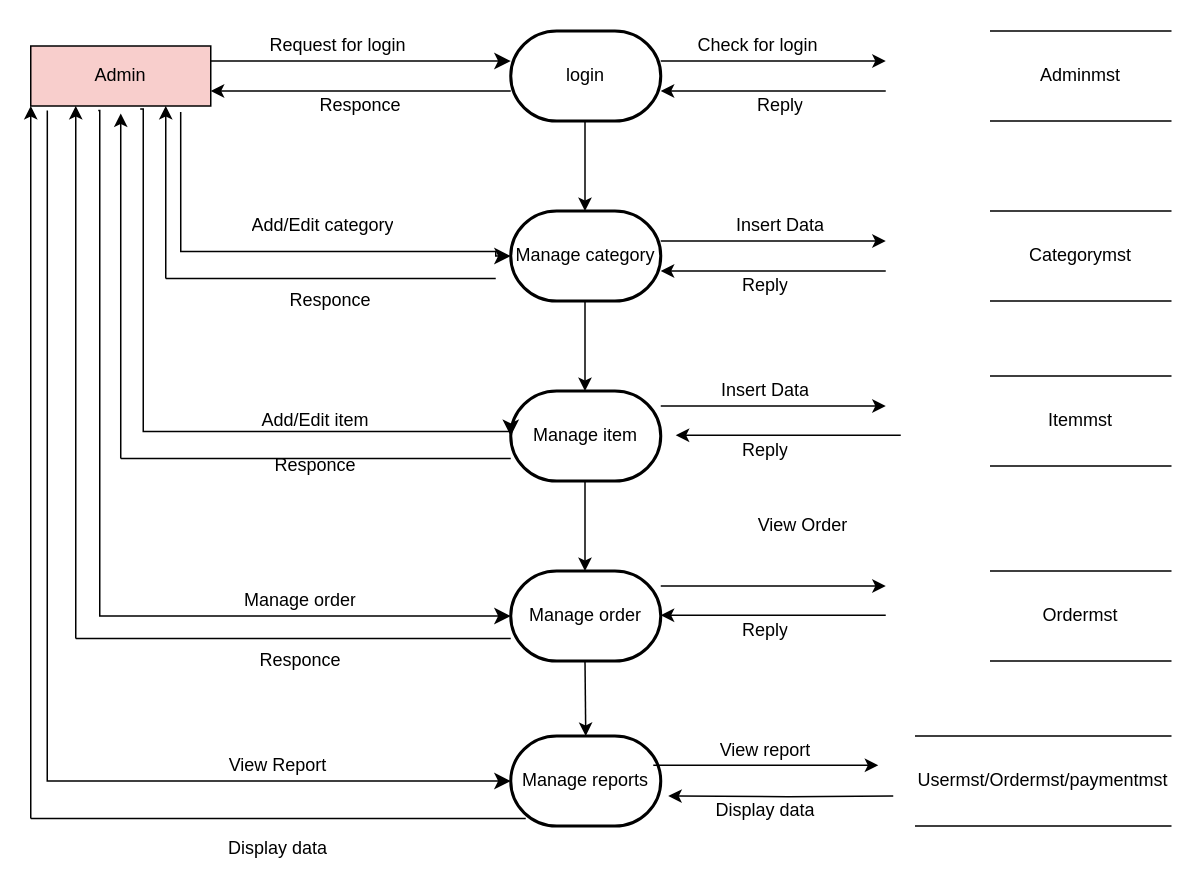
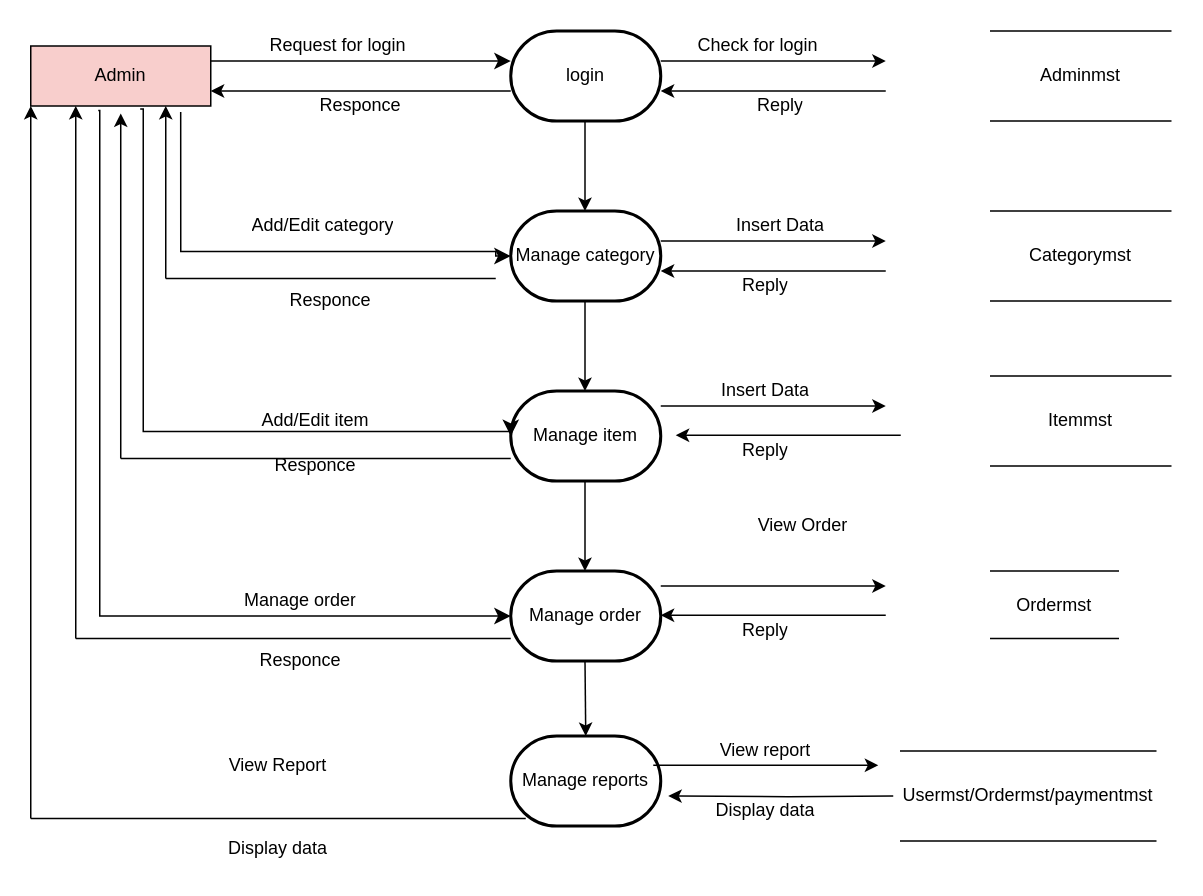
(1081, 616) -> (1055, 605)
(47, 671) -> none
(1043, 781) -> (1028, 796)
